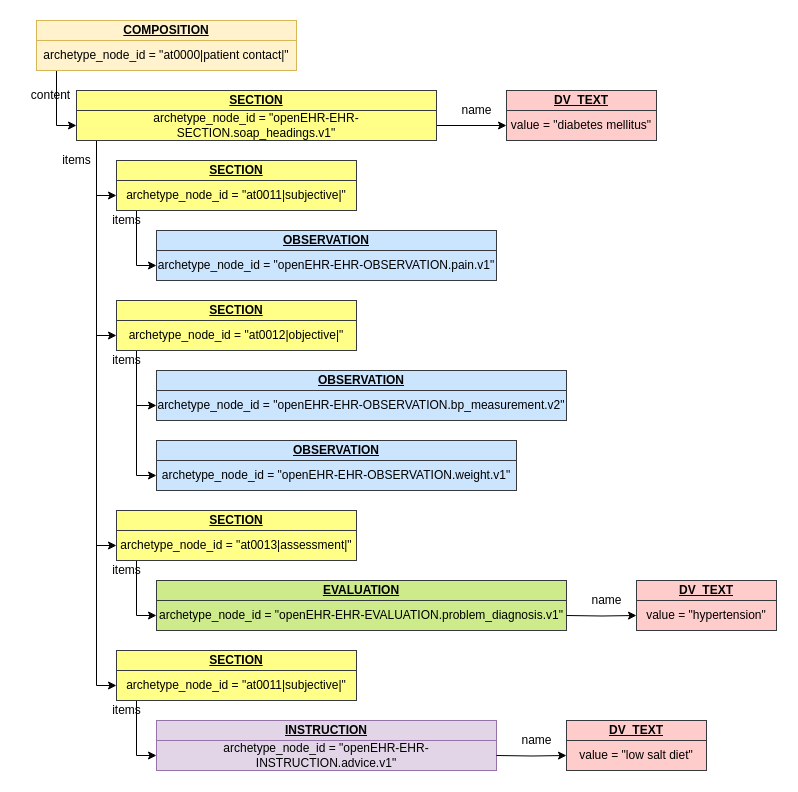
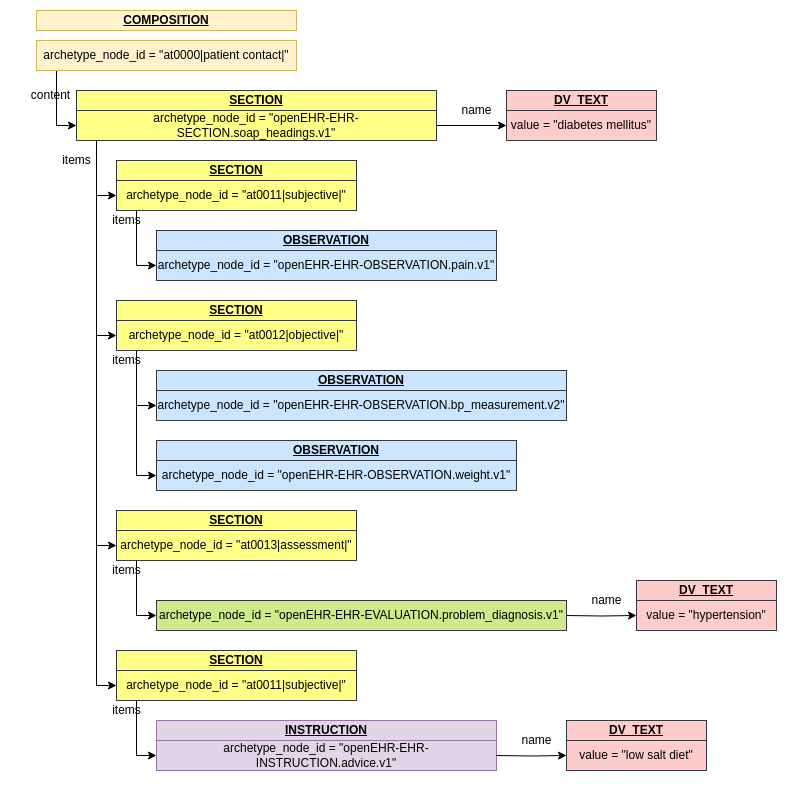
(167, 31) -> (167, 21)
(362, 591) -> none
